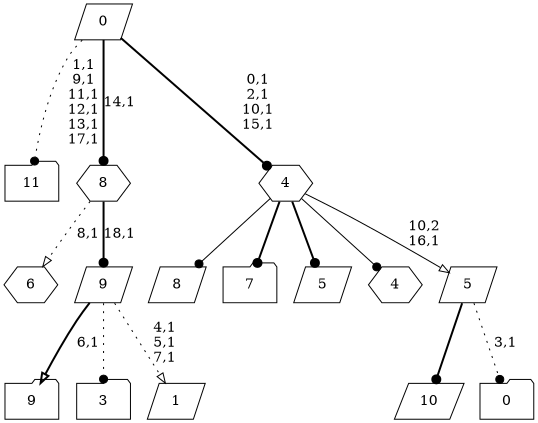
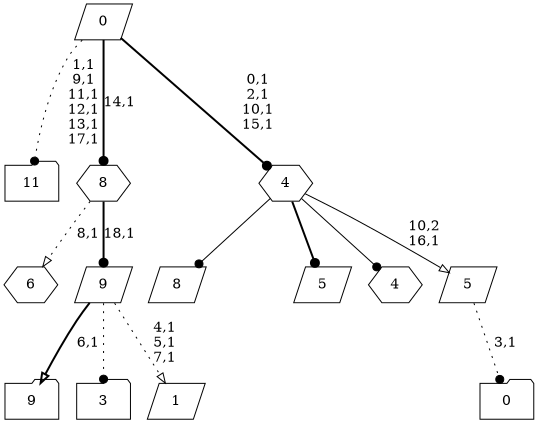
(250, 285) -> none
(429, 401) -> none
